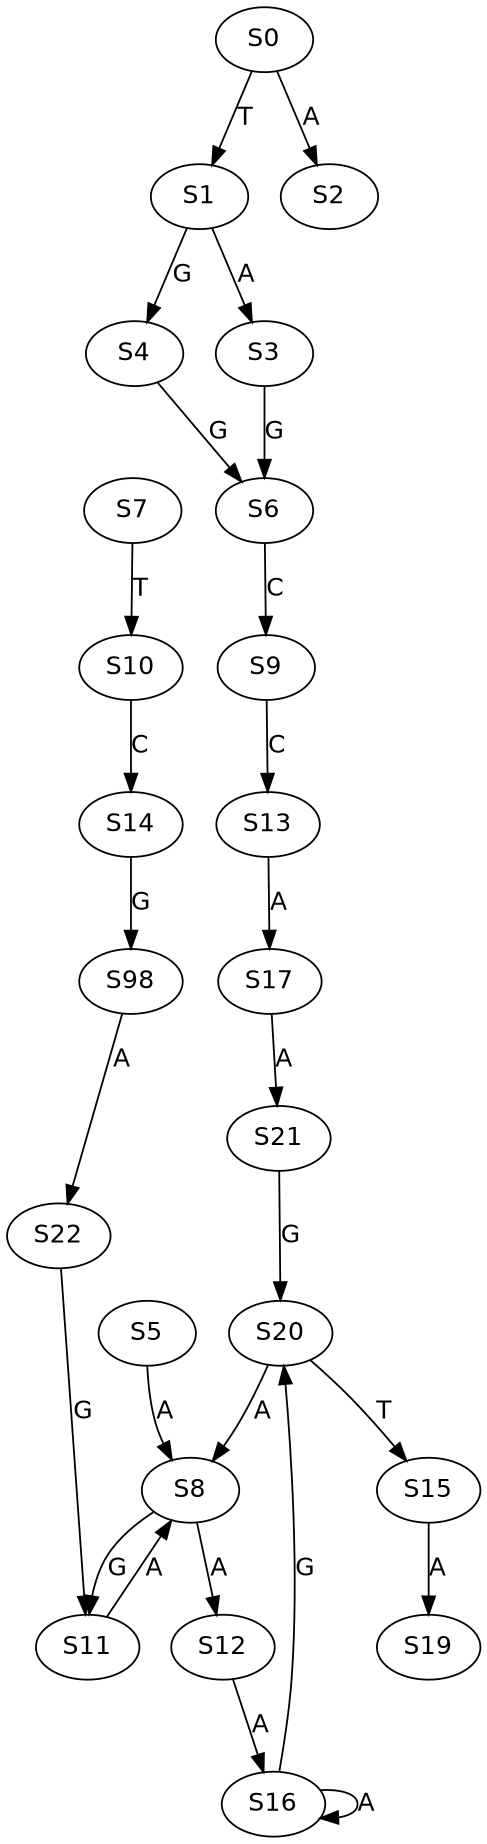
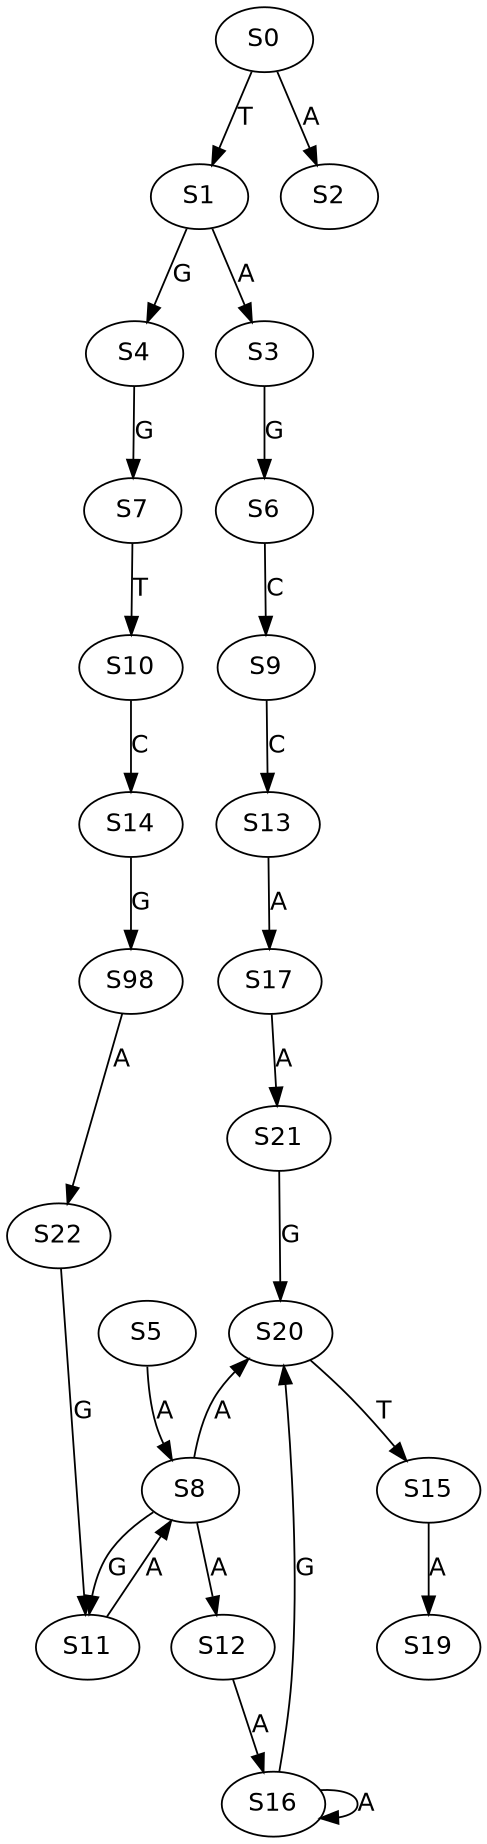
(194, 425) -> (134, 423)
(248, 1407) -> (207, 1411)
